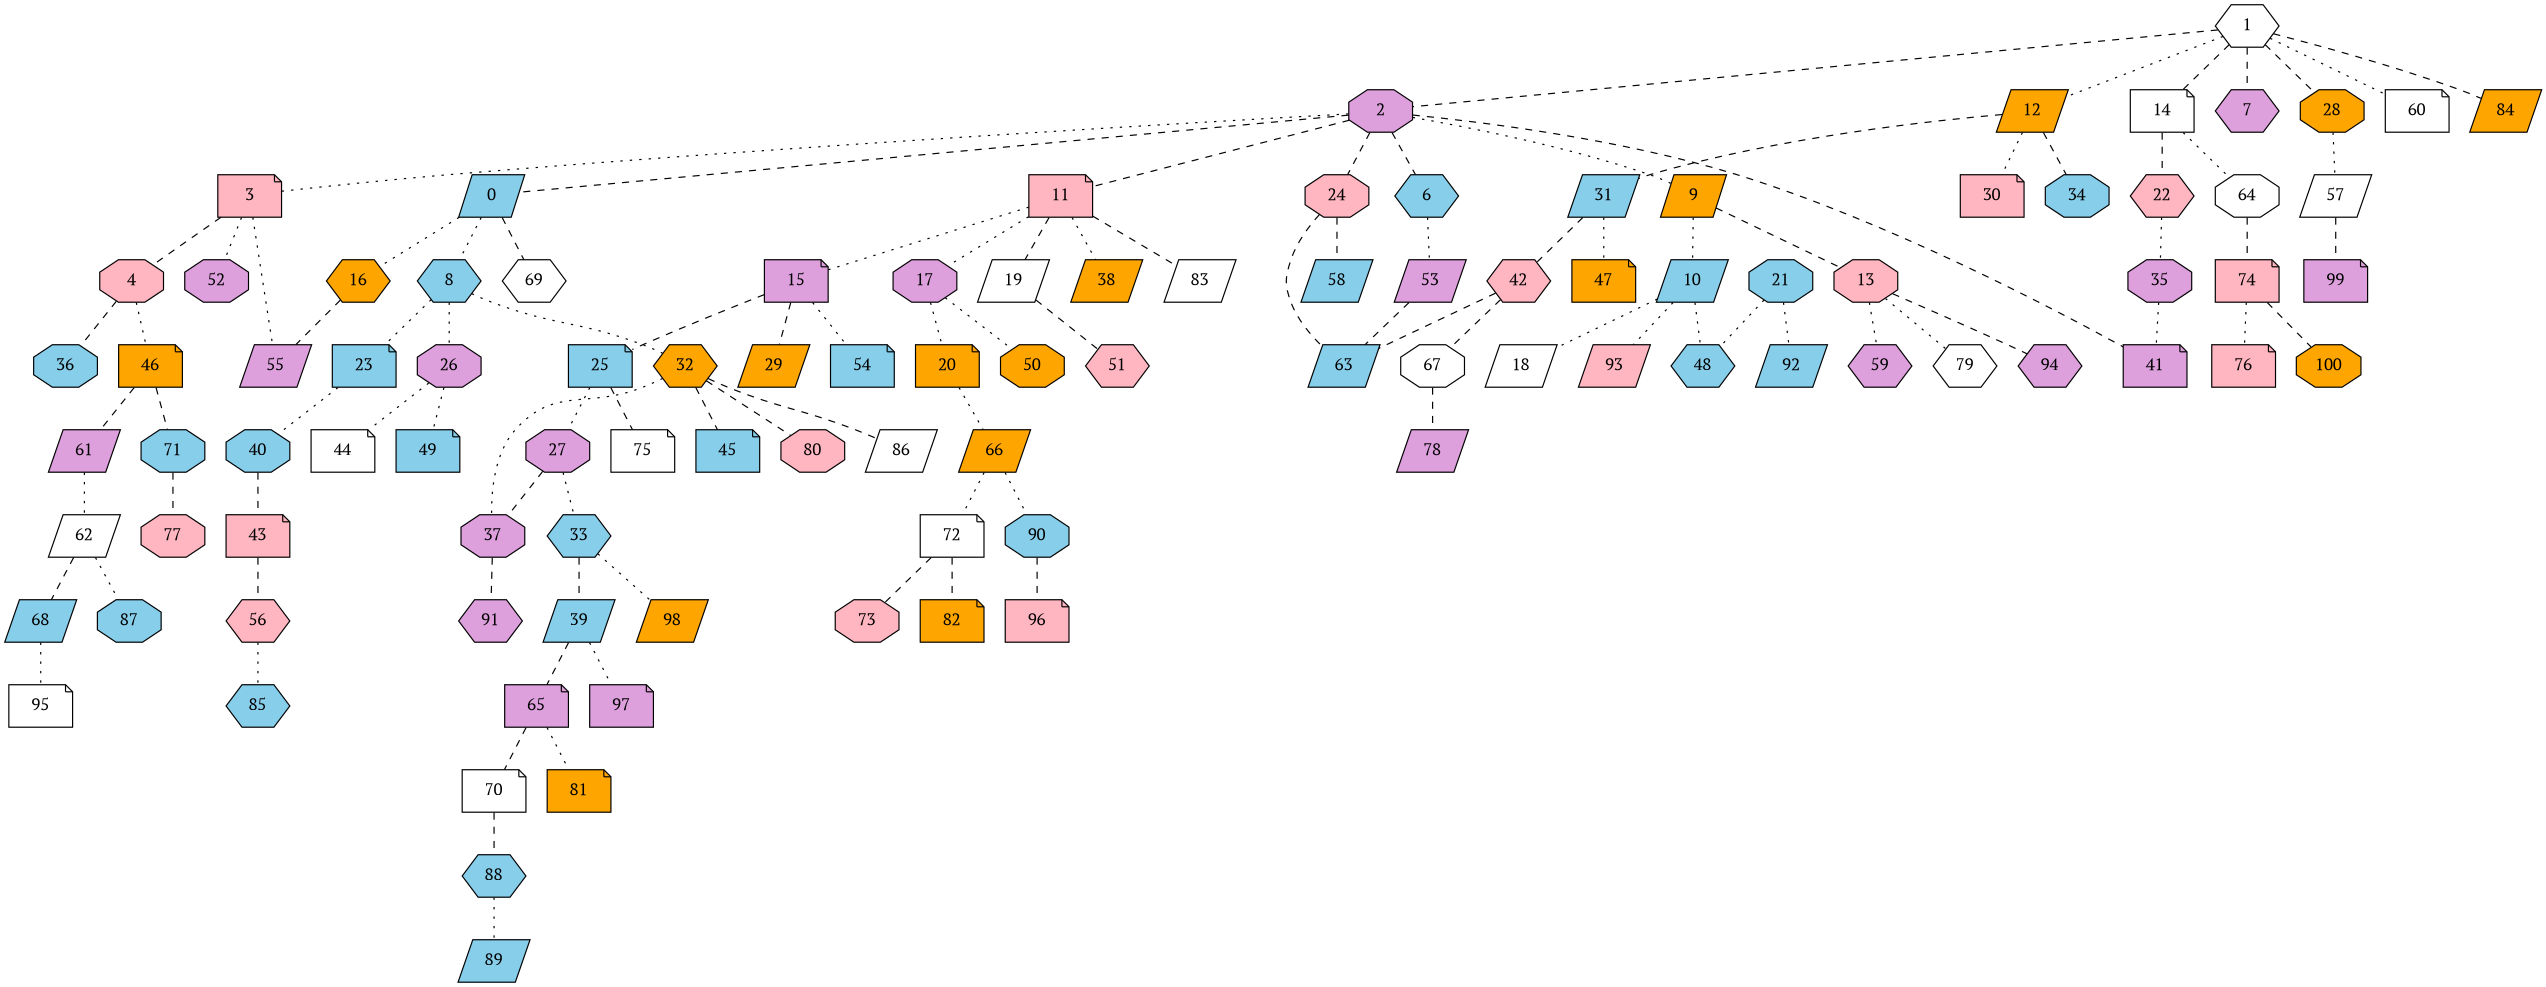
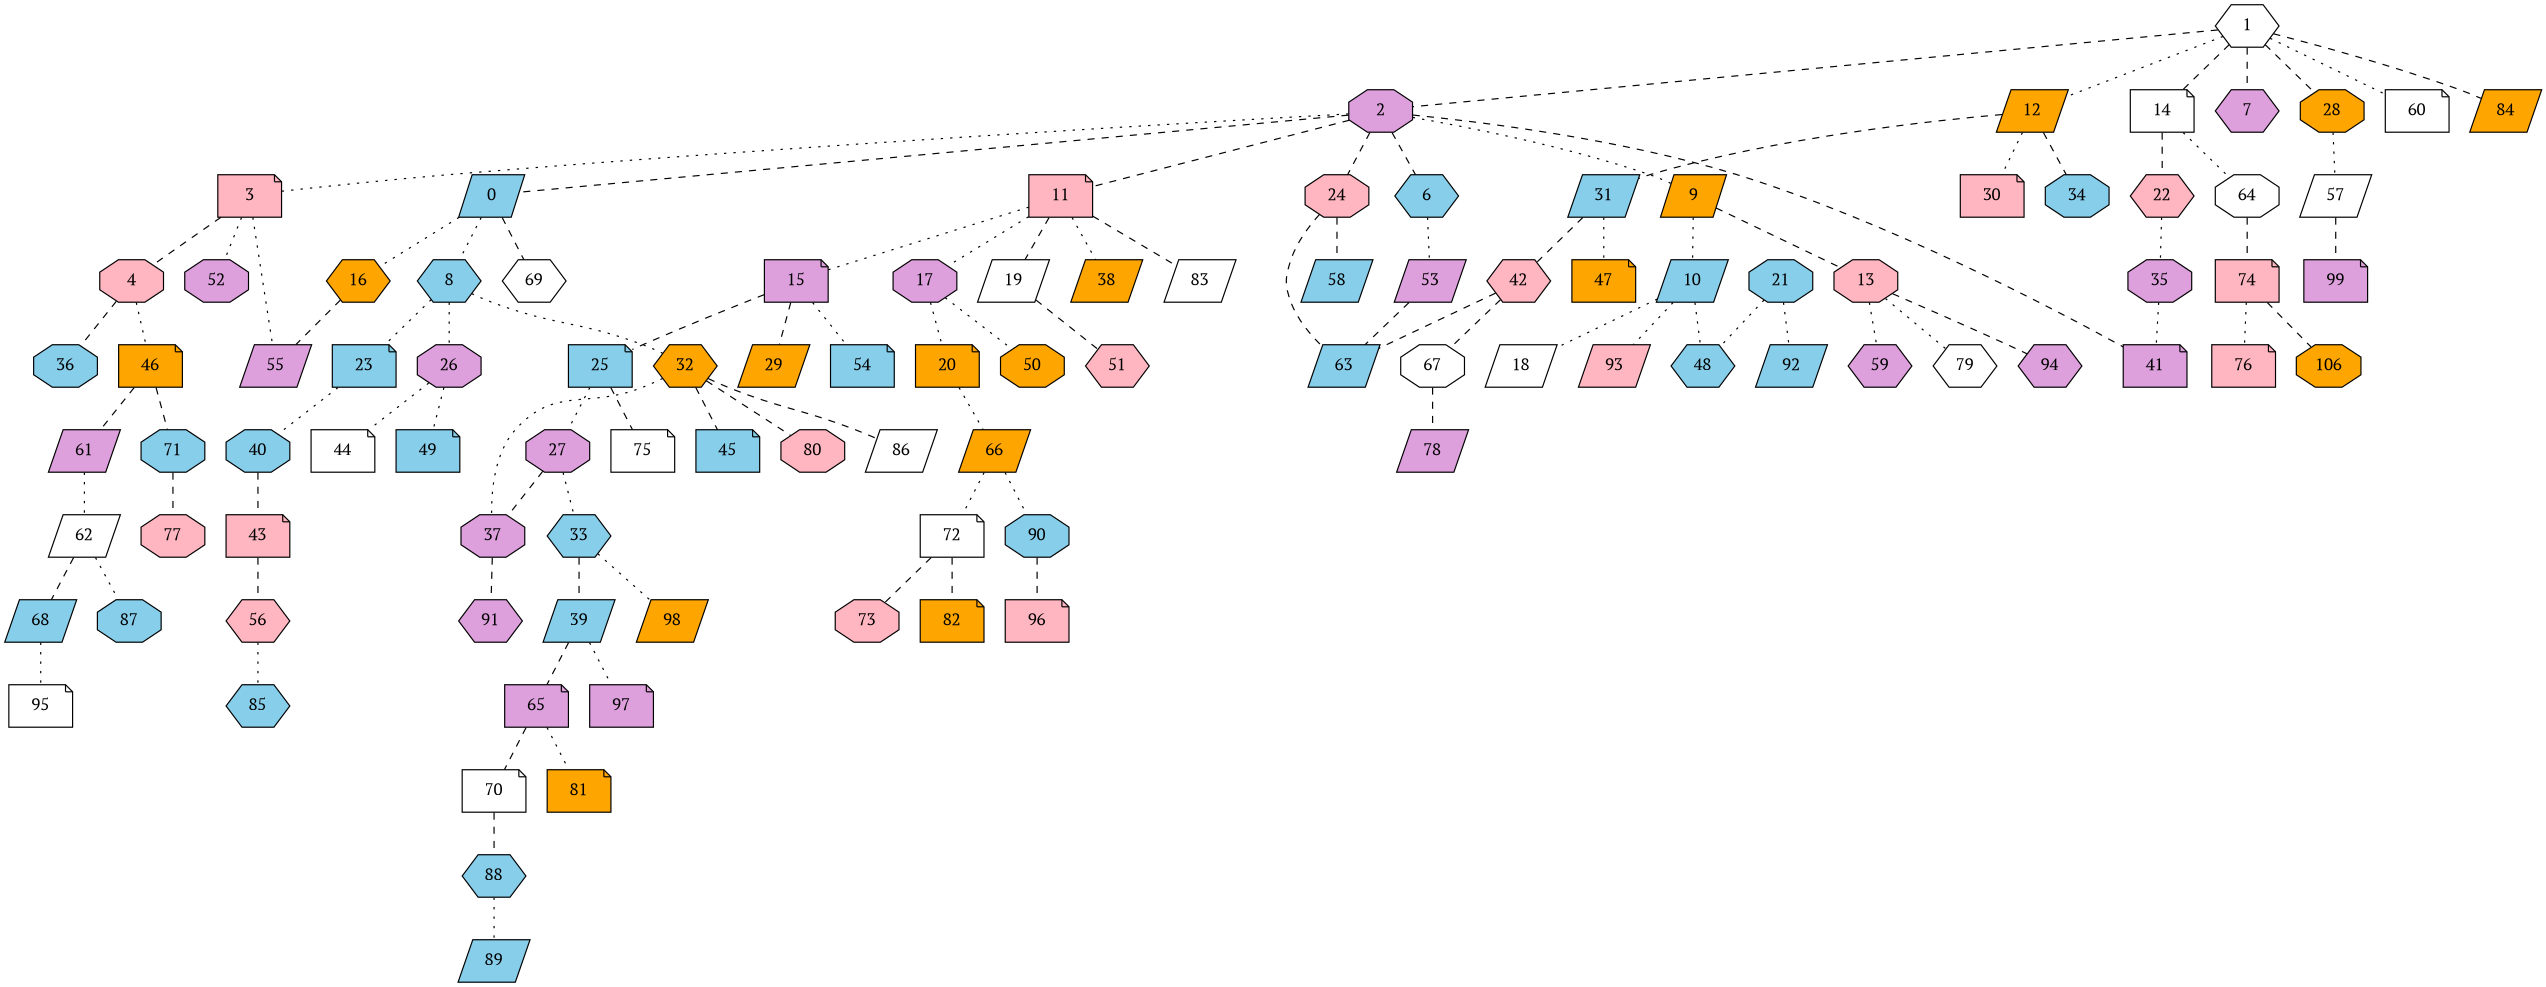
(2329, 366) -> (2329, 366)
